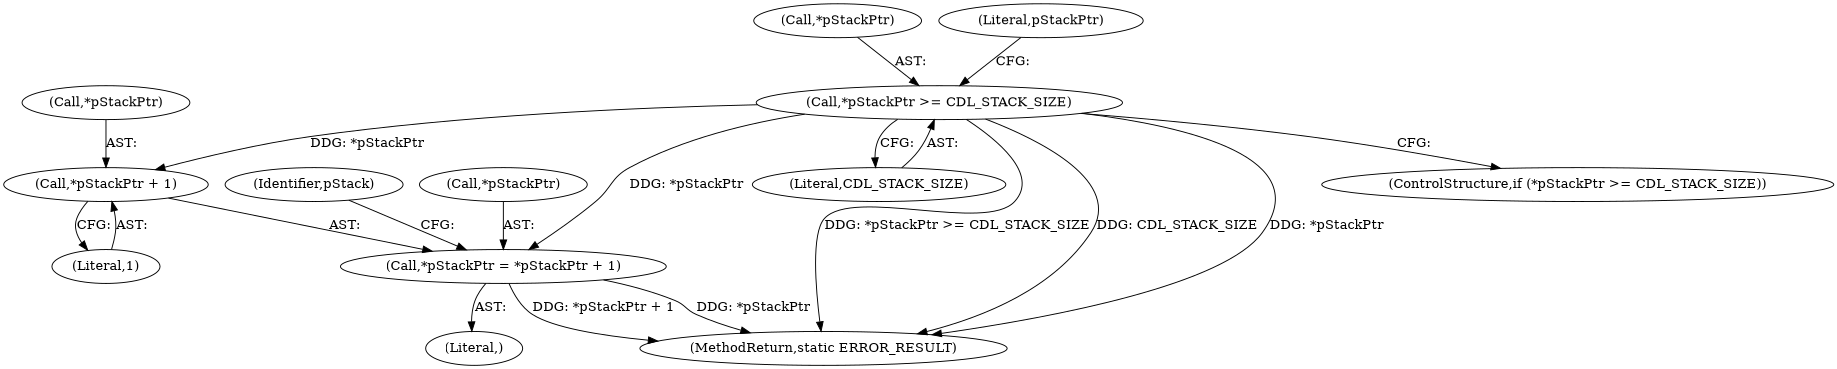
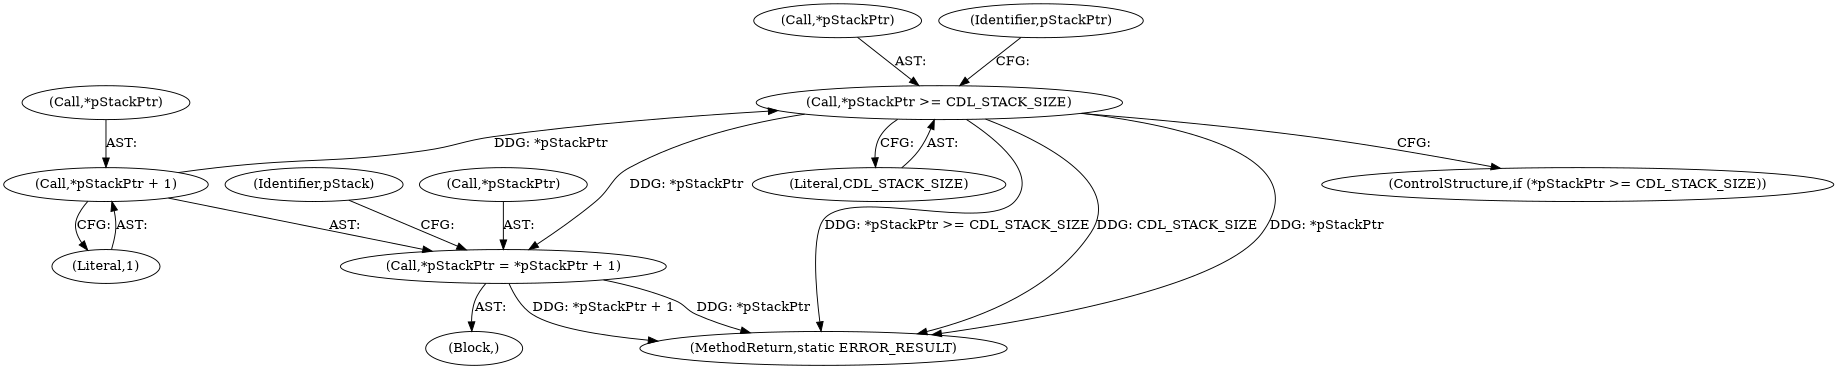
(1041, 21) -> (1041, 21)
(459, 120) -> (473, 140)
(474, 348) -> (474, 348)
